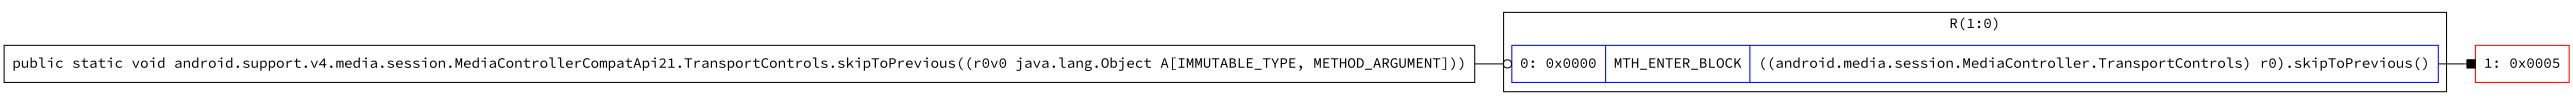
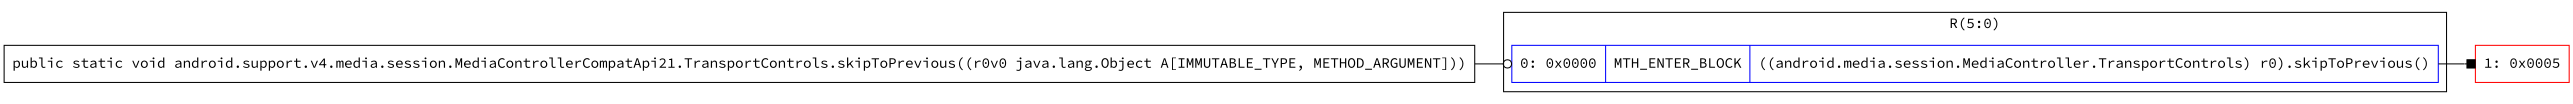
(1975, 24) -> (1975, 24)
